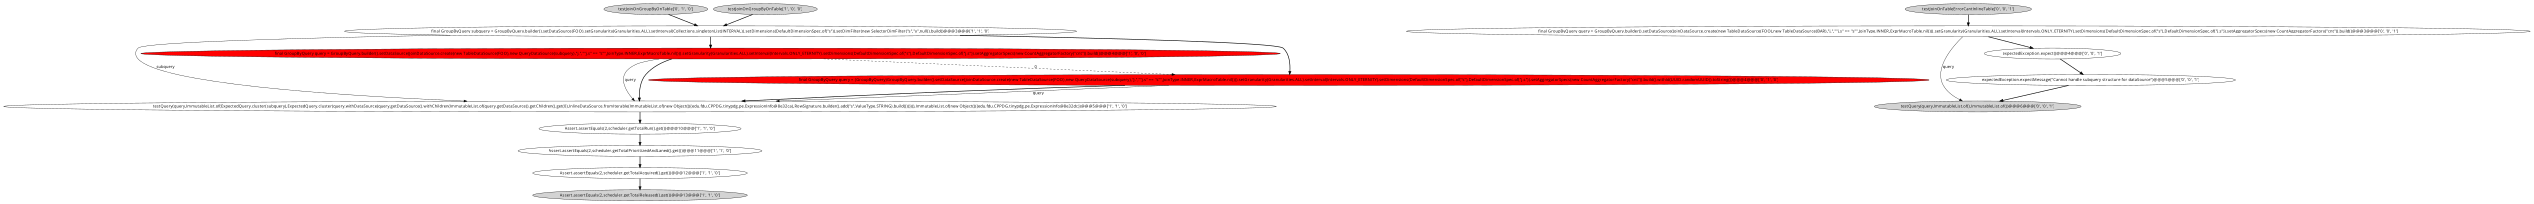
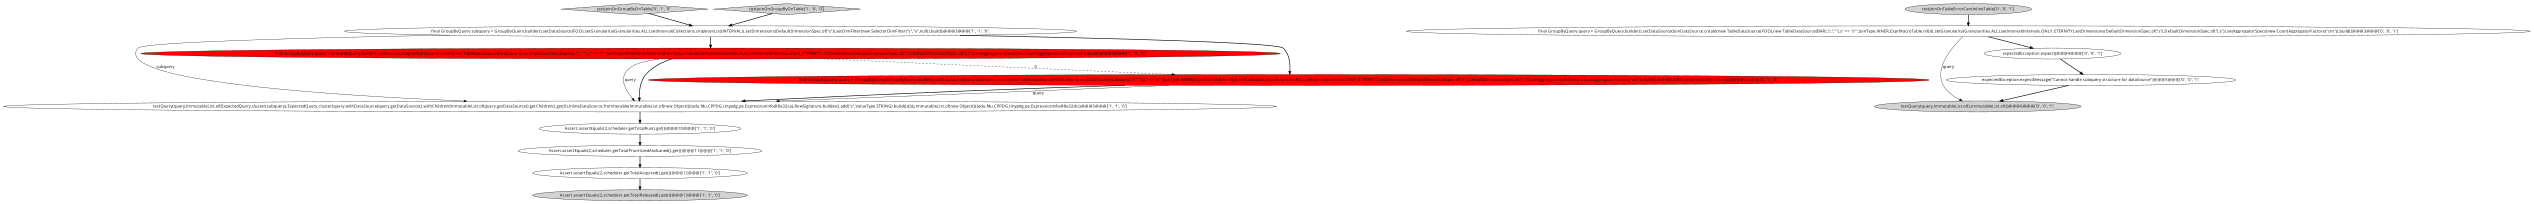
(656, 9) -> (635, 9)
(765, 9) -> (787, 9)
